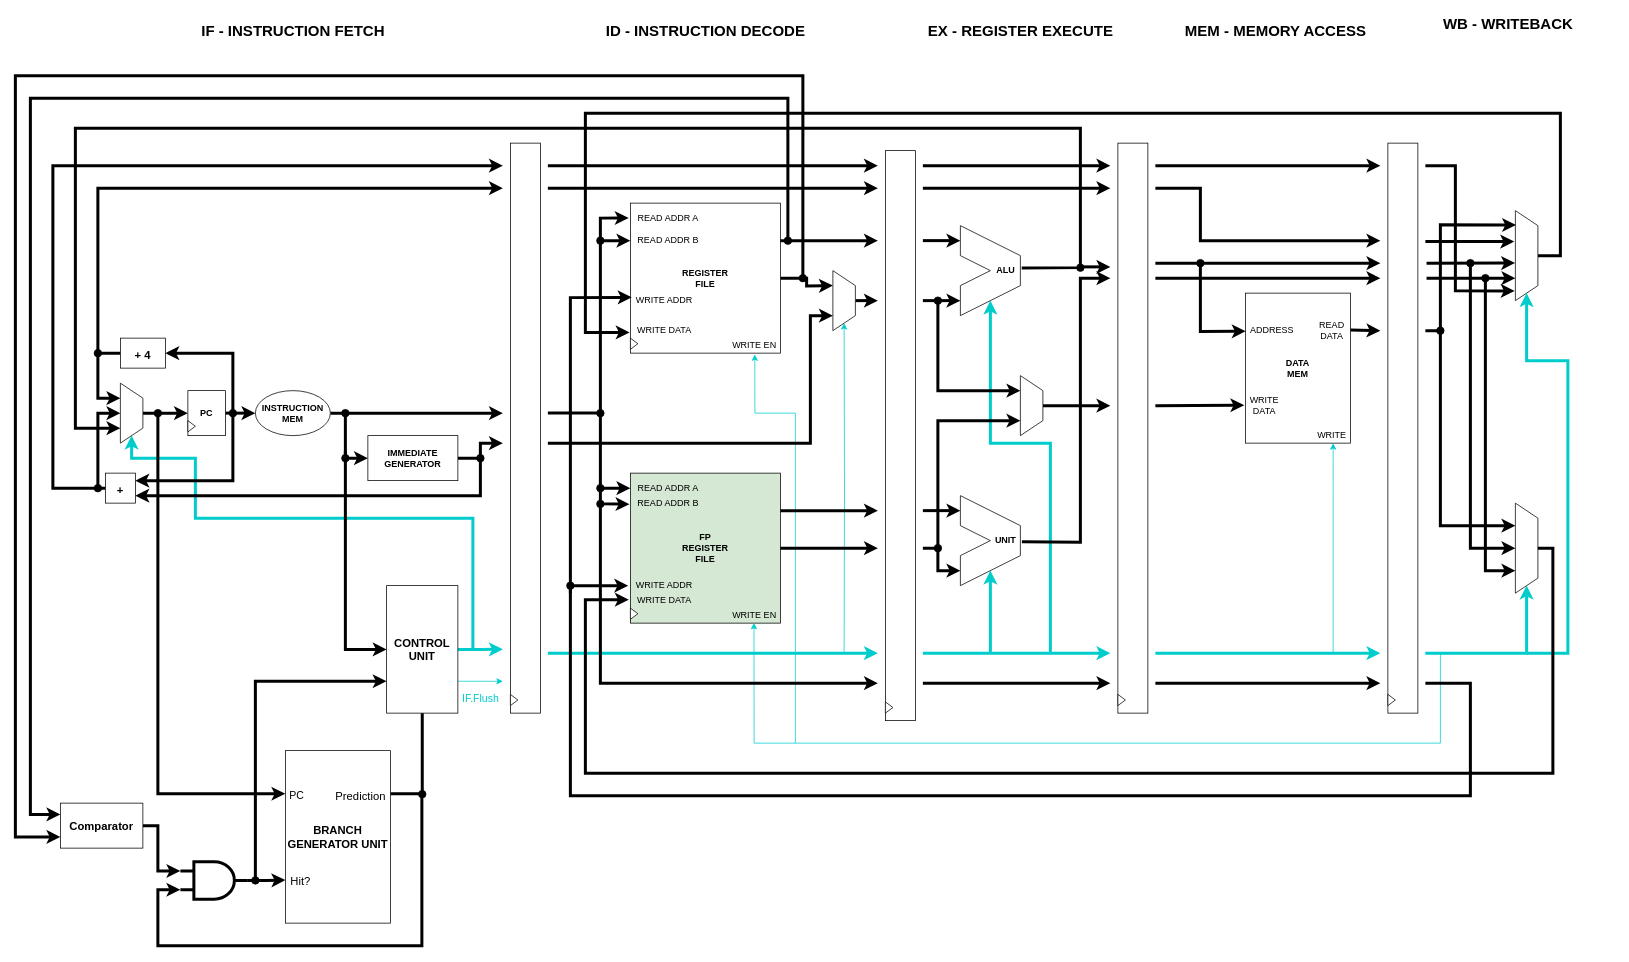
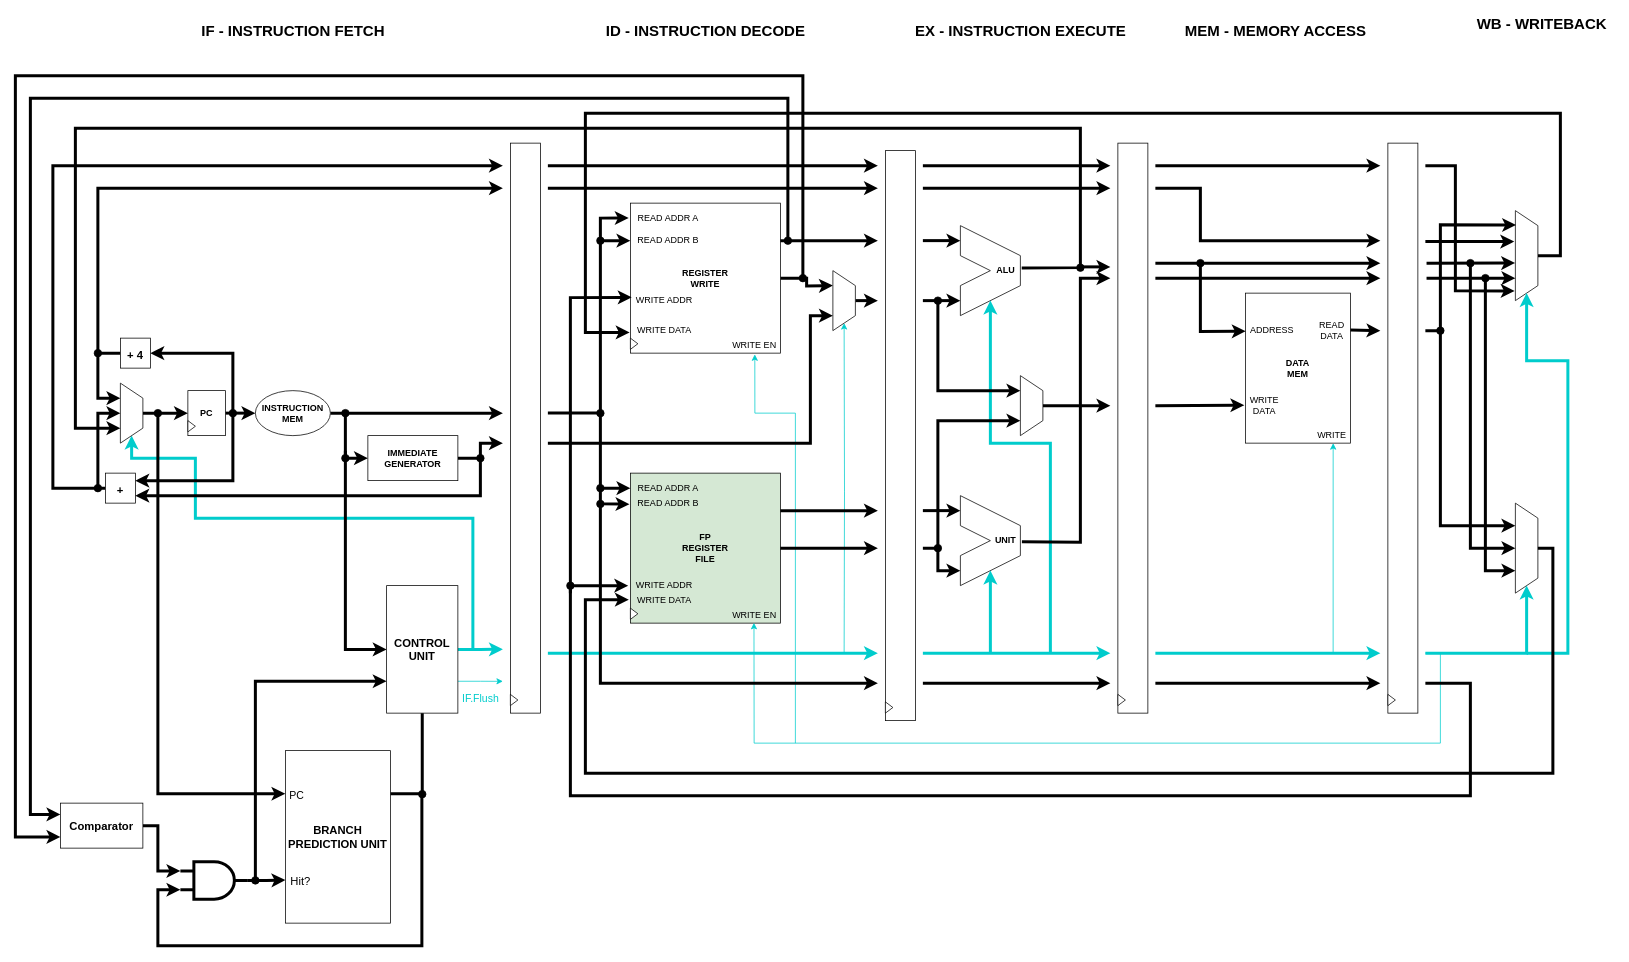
(1508, 23) -> (1542, 23)
(1021, 30) -> (1021, 30)
(705, 278) -> (705, 278)
(143, 353) -> (135, 353)
(360, 795) -> none
(338, 837) -> (338, 837)
